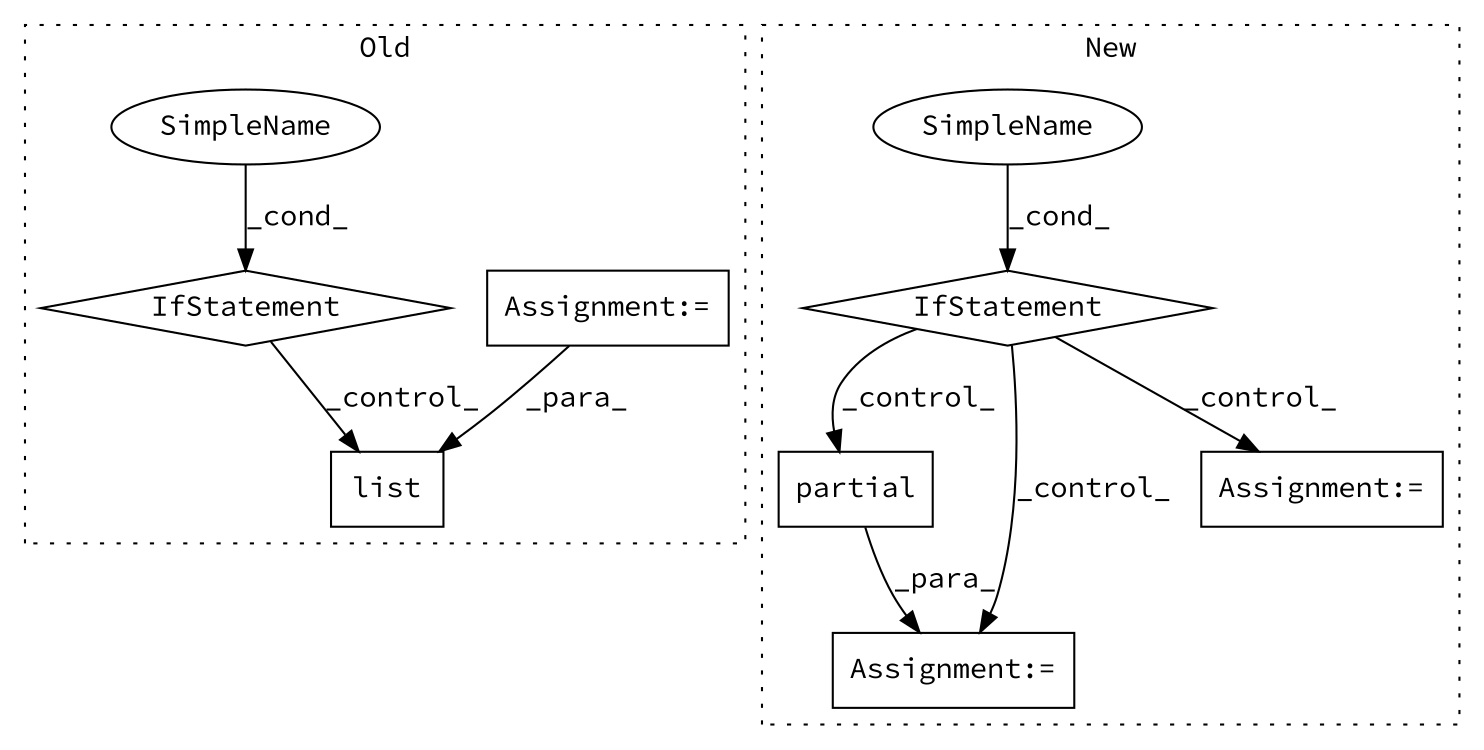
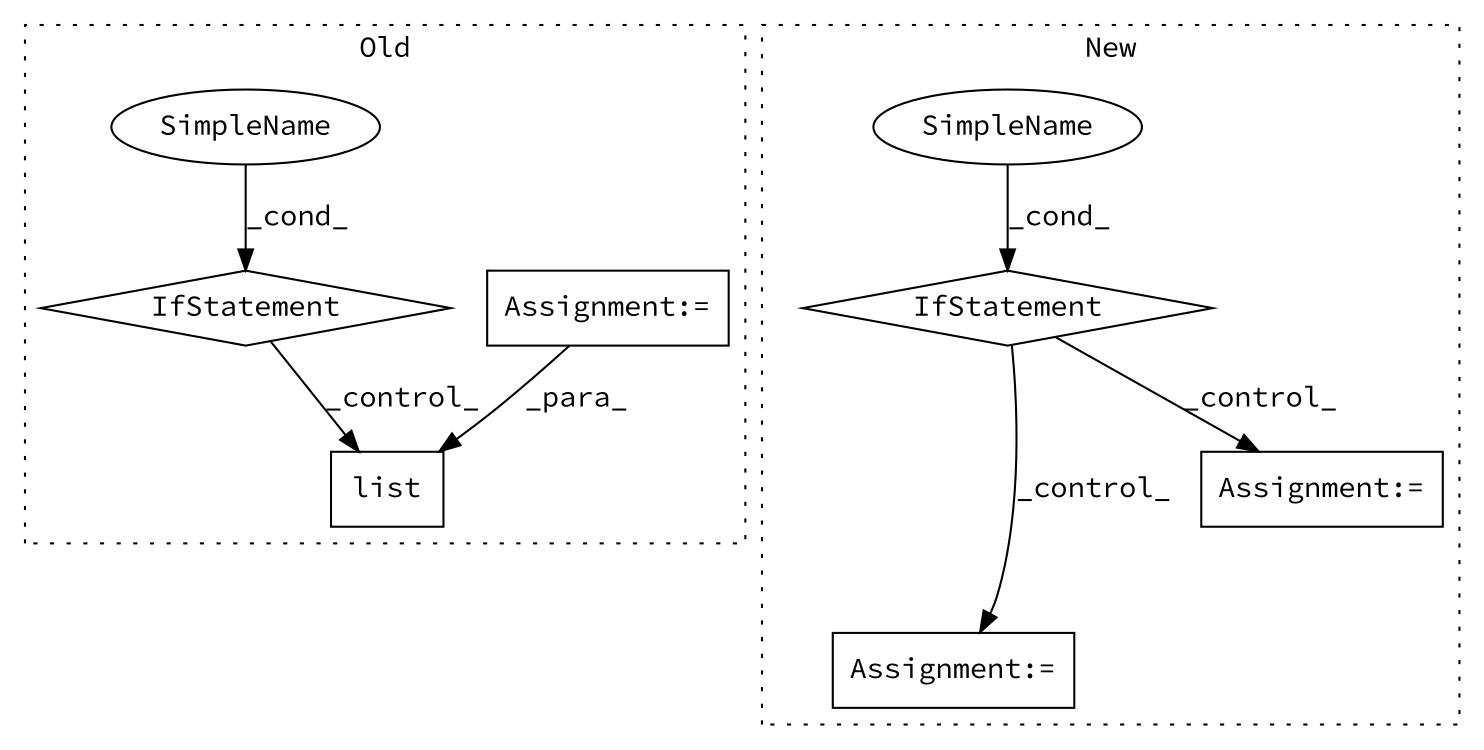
(856, 489) -> none
